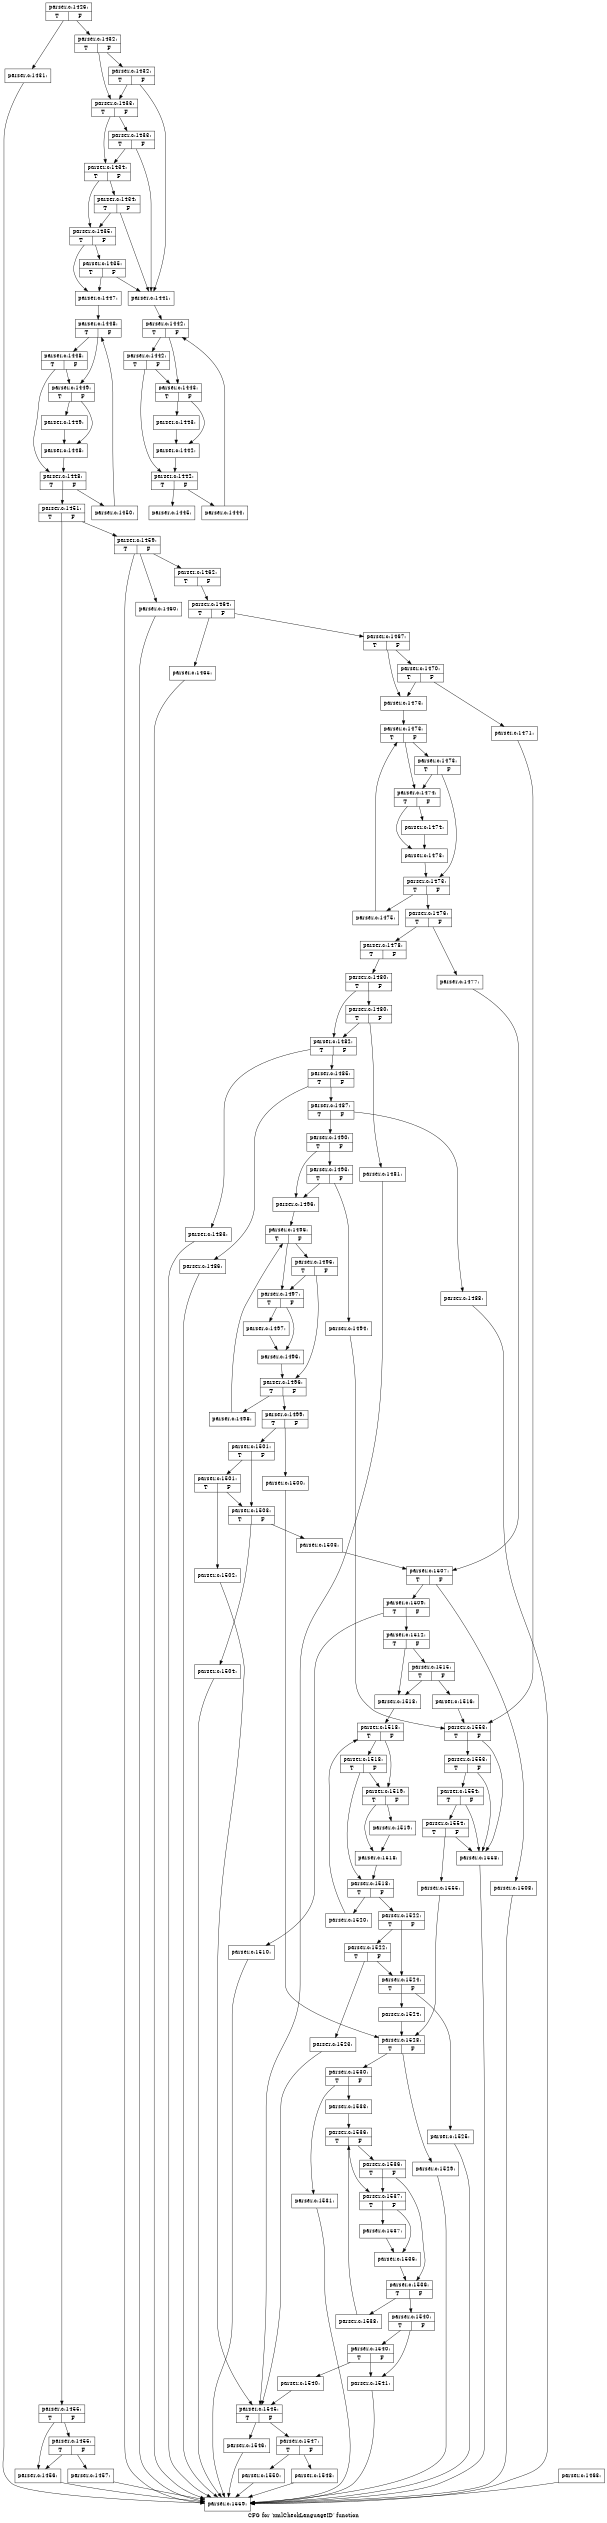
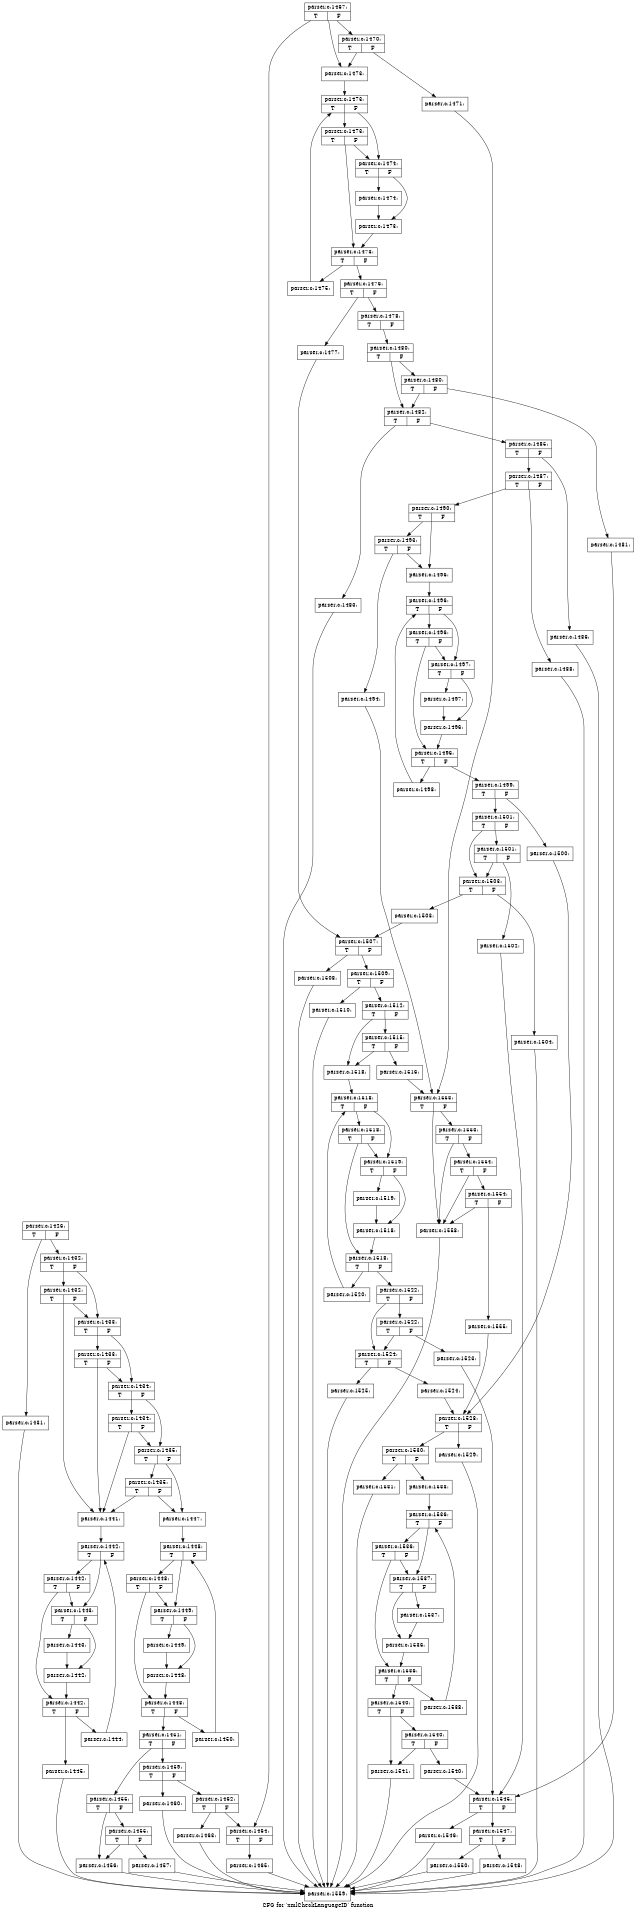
(297, 625) -> (269, 914)
(125, 1552) -> (73, 1873)
none -> (207, 1819)
